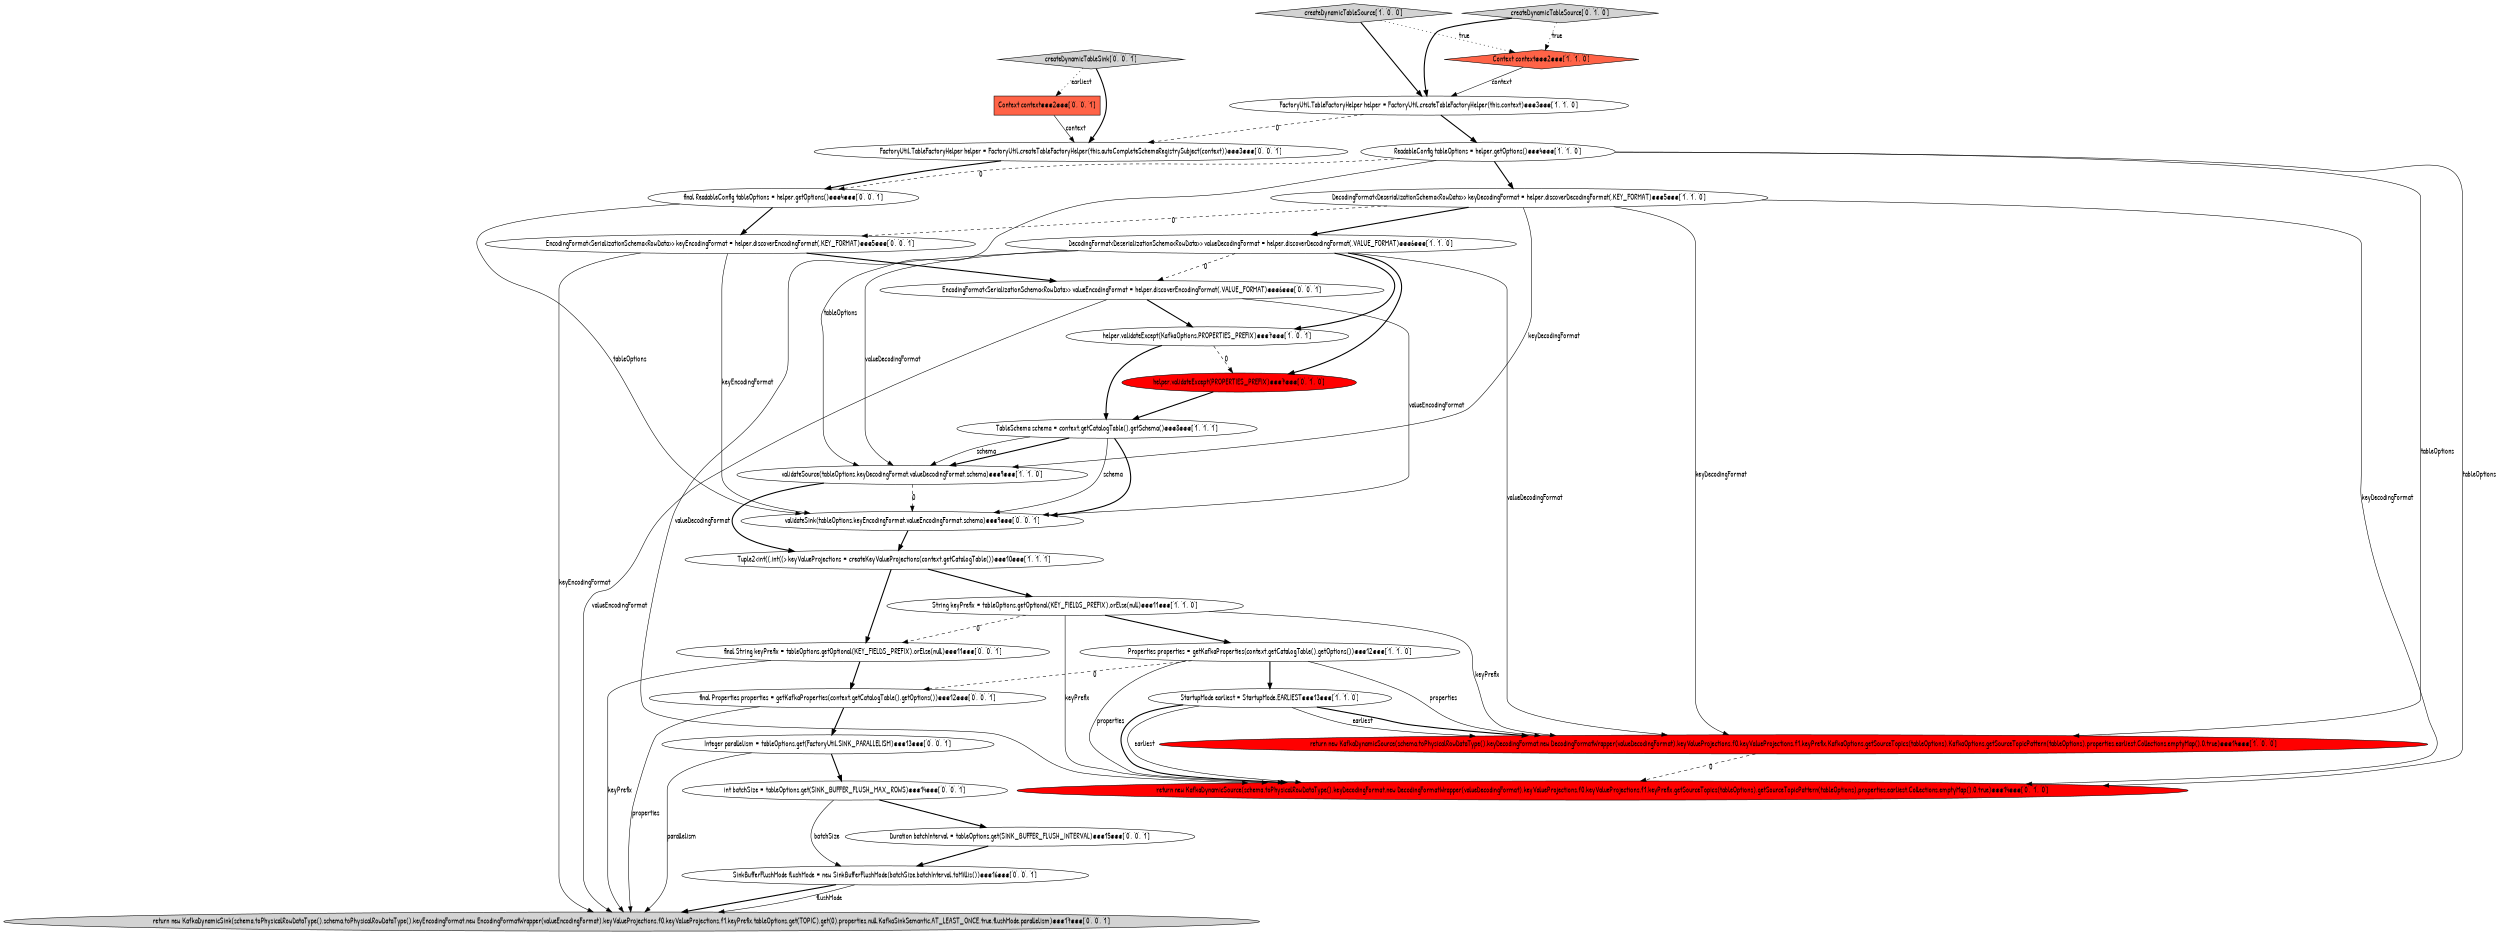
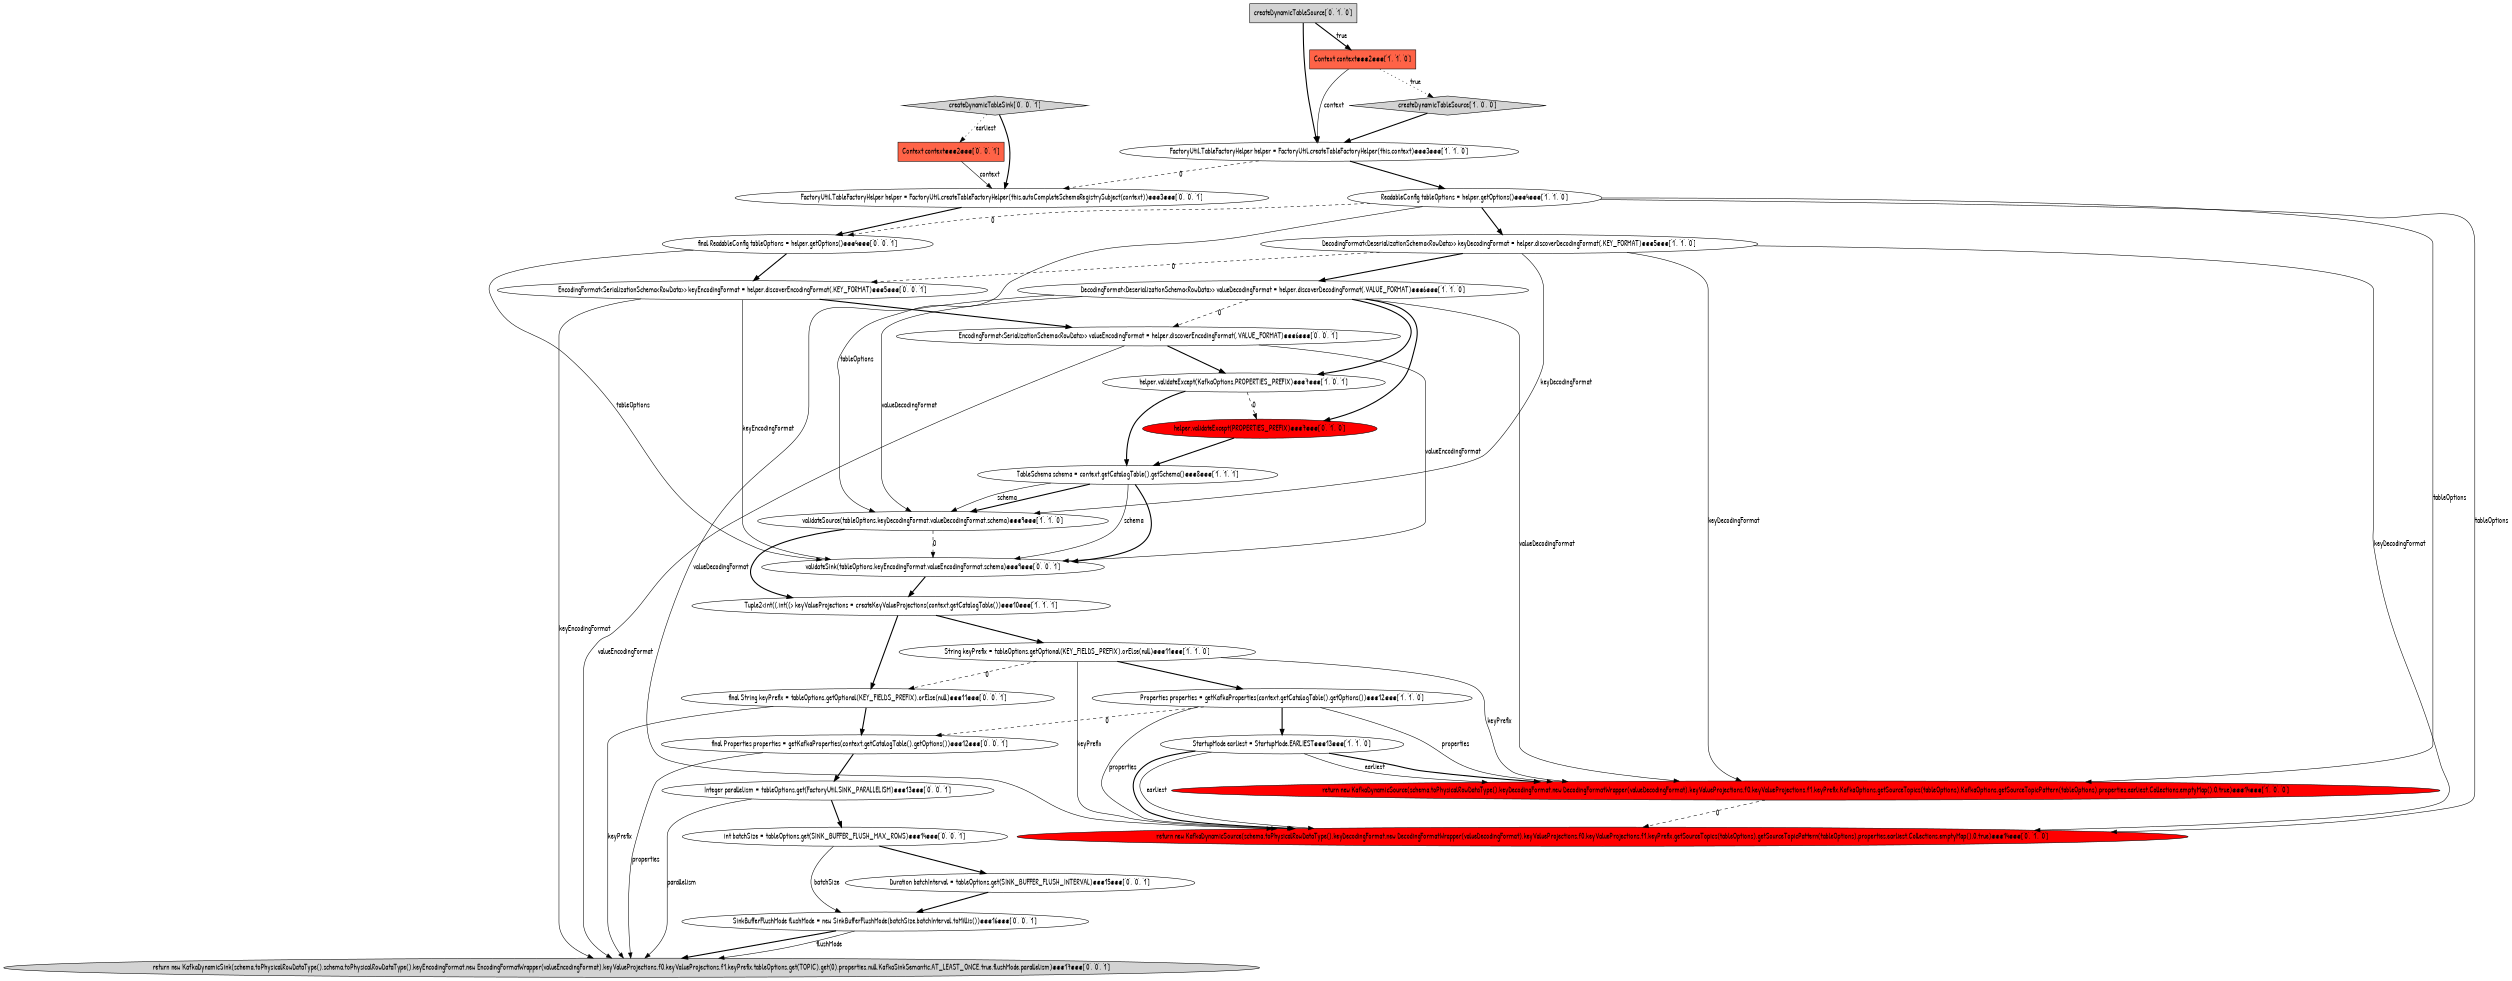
(1560, 13) -> (1303, 13)
(1552, 34) -> (1331, 35)
(1445, 36) -> (1404, 82)
(1542, 59) -> (1363, 59)
